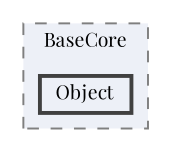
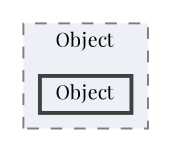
(86, 42) -> (86, 42)
